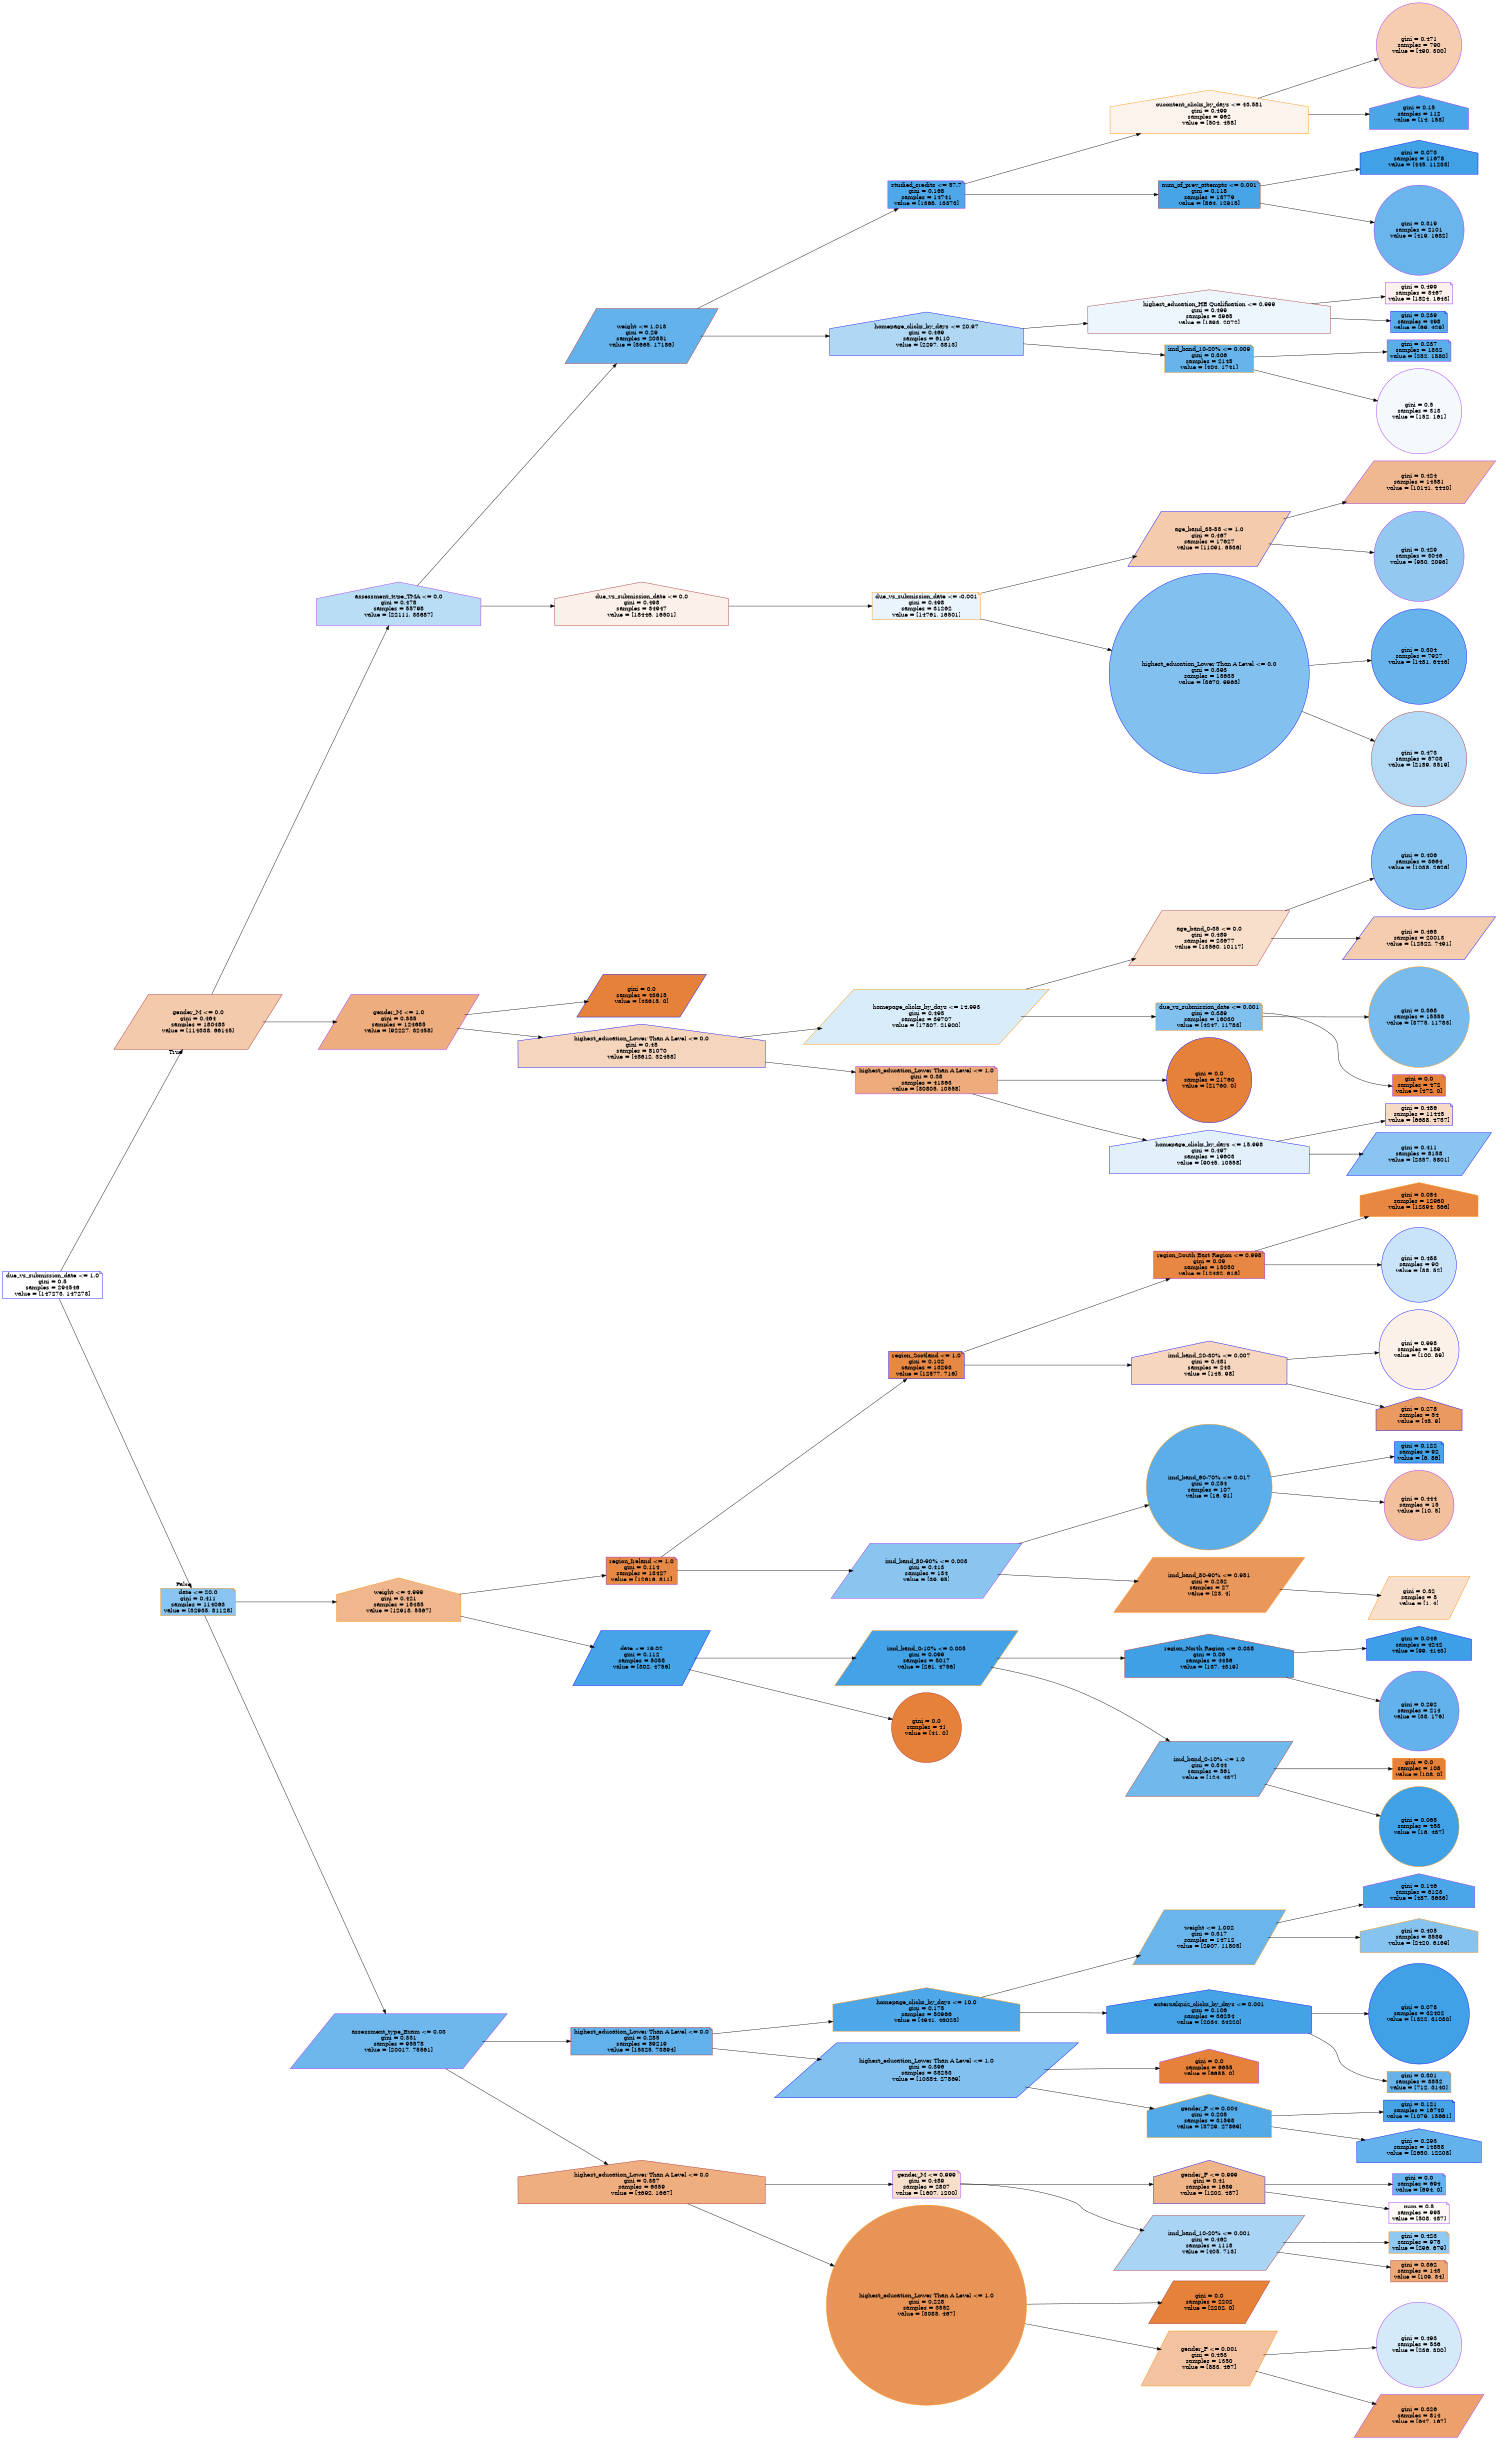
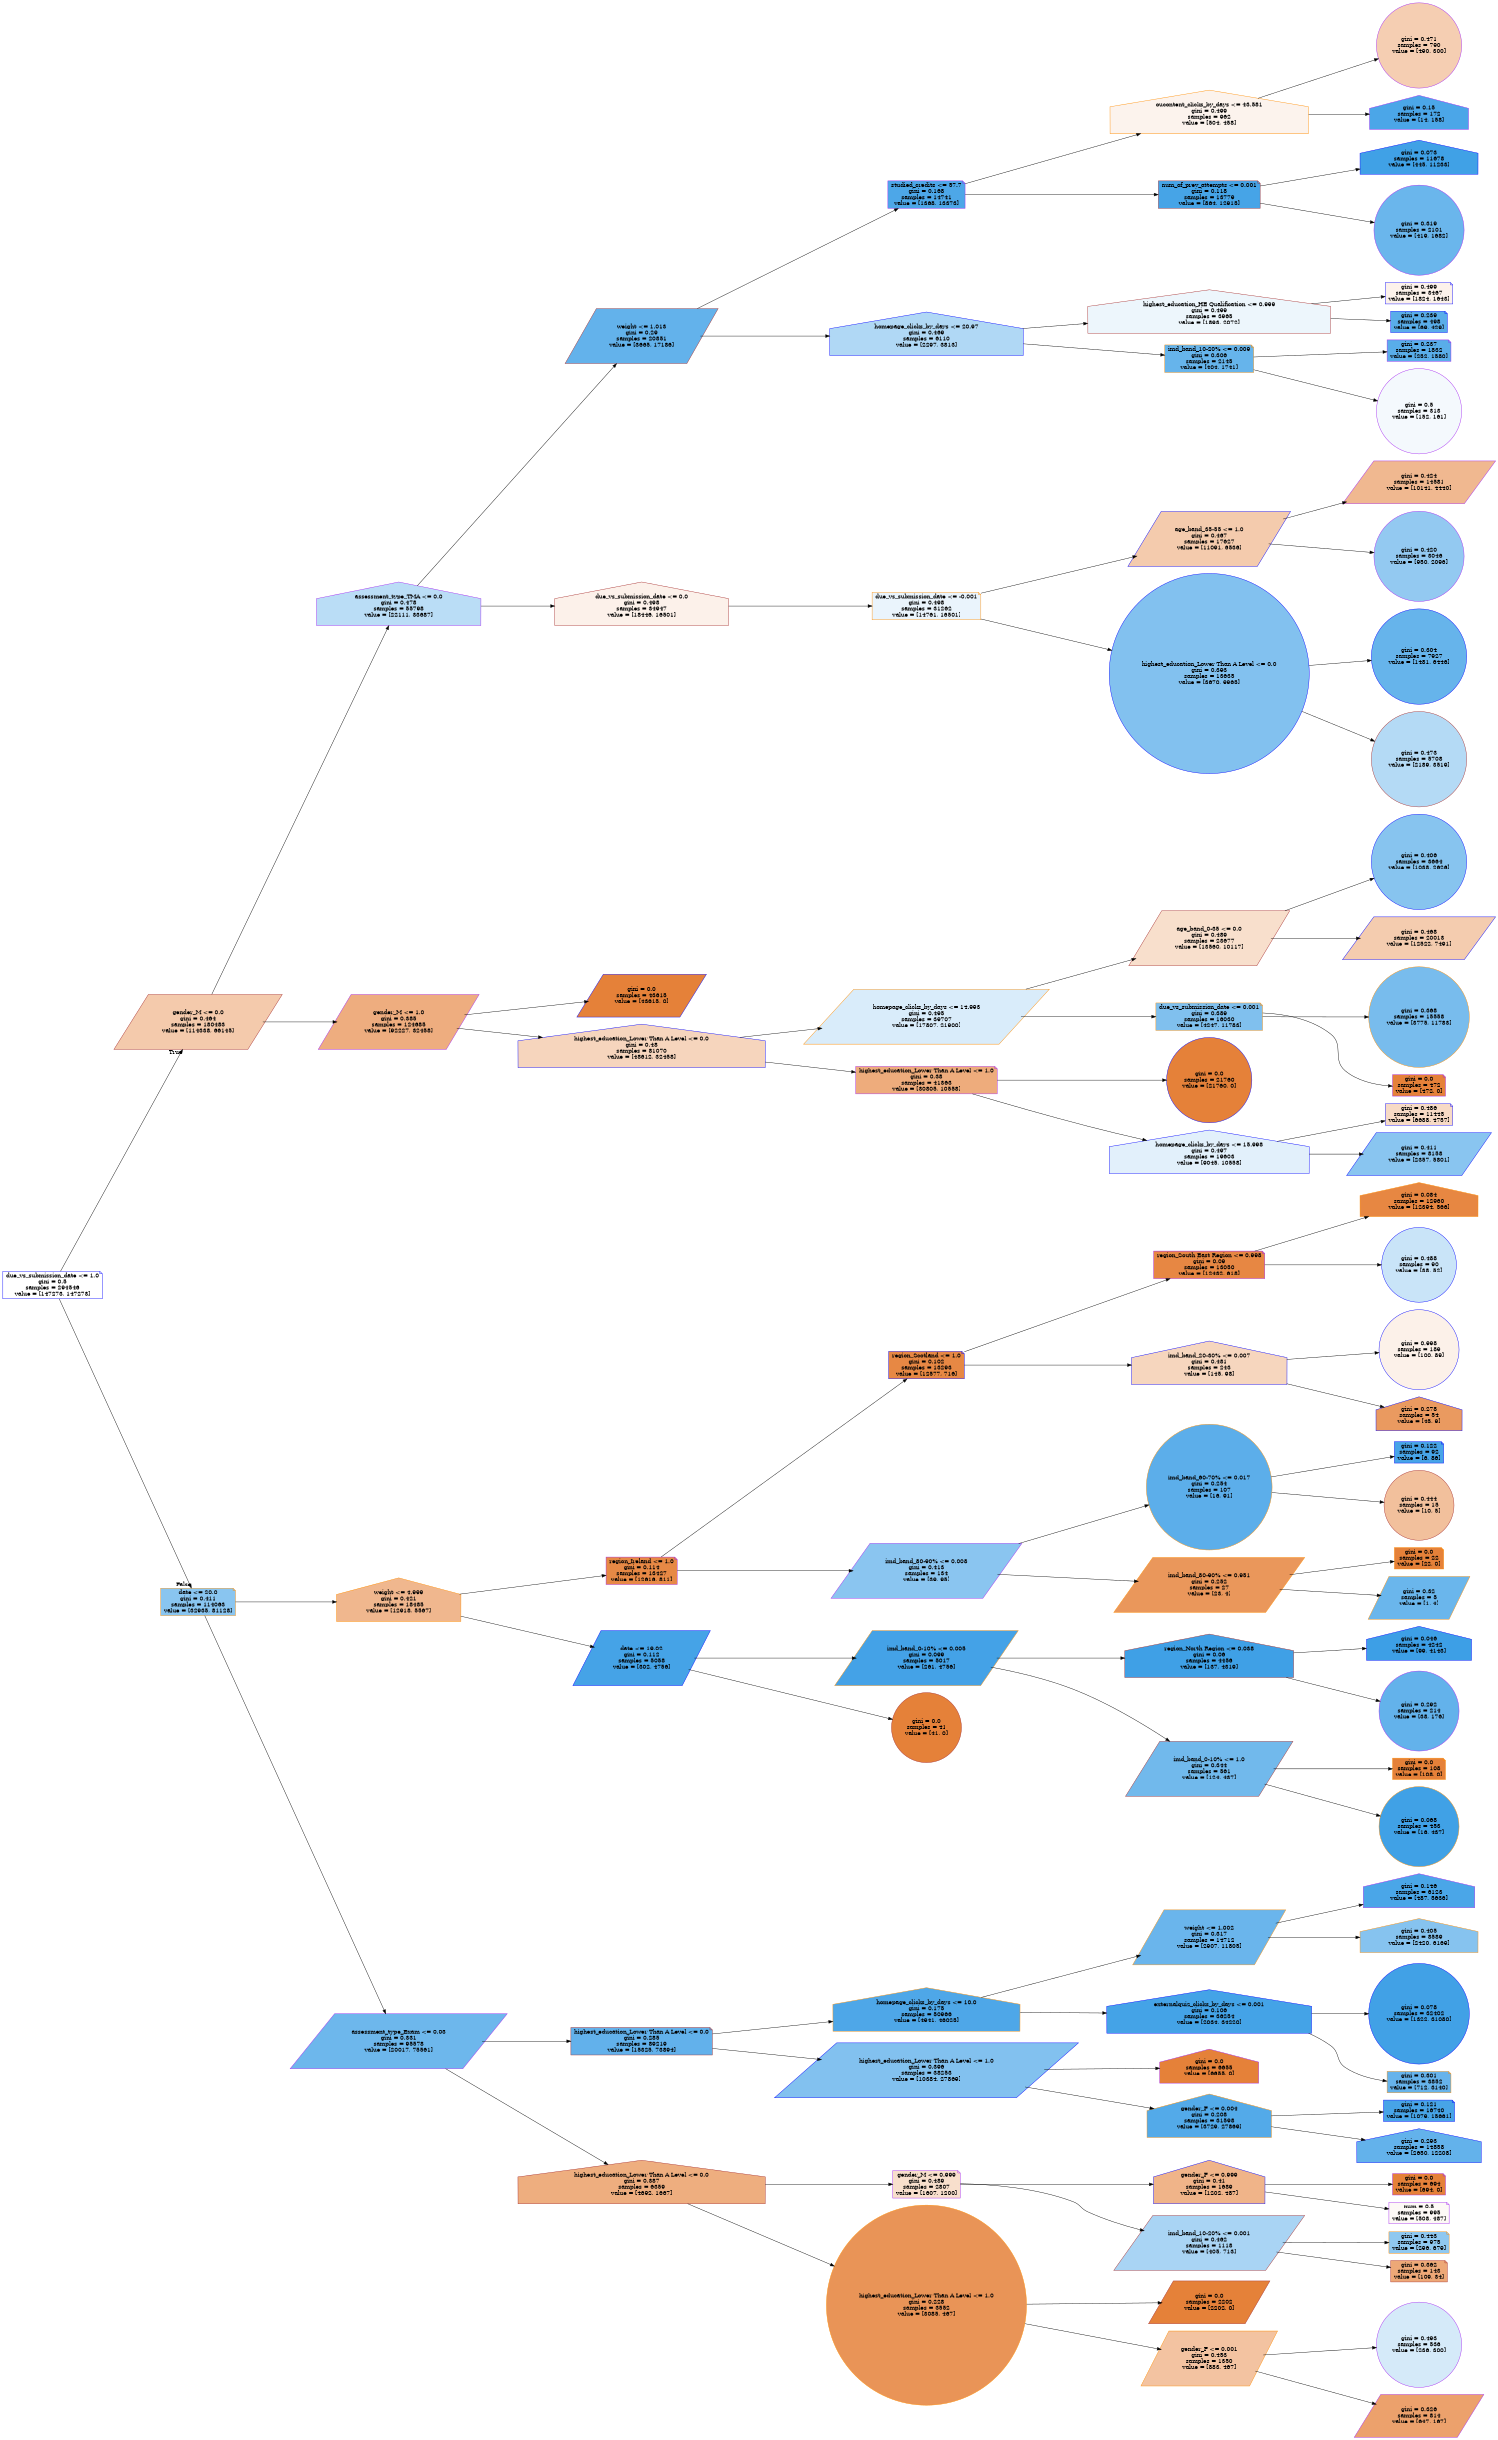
(1419, 114) -> (1419, 114)
(1419, 293) -> (1419, 293)
(1419, 556) -> (1419, 556)
(1419, 1505) -> (1419, 1505)
none -> (1419, 1558)
(1419, 1598) -> (1419, 1598)
(1419, 2184) -> (1419, 2184)
(1419, 2243) -> (1419, 2243)
